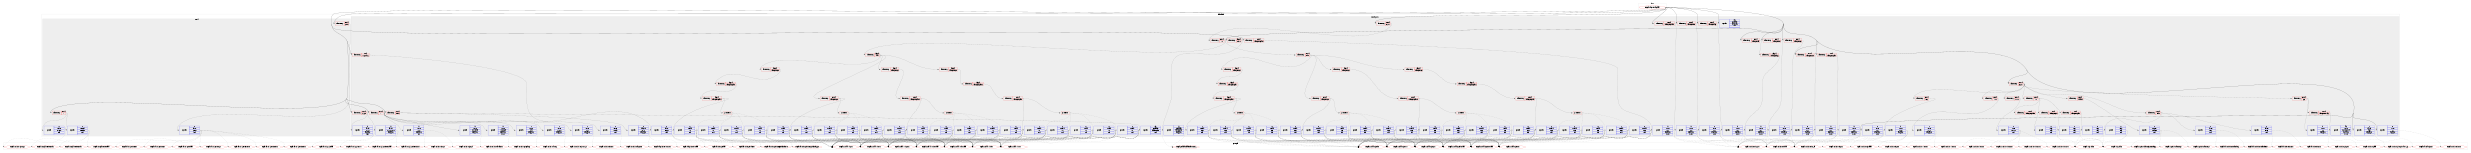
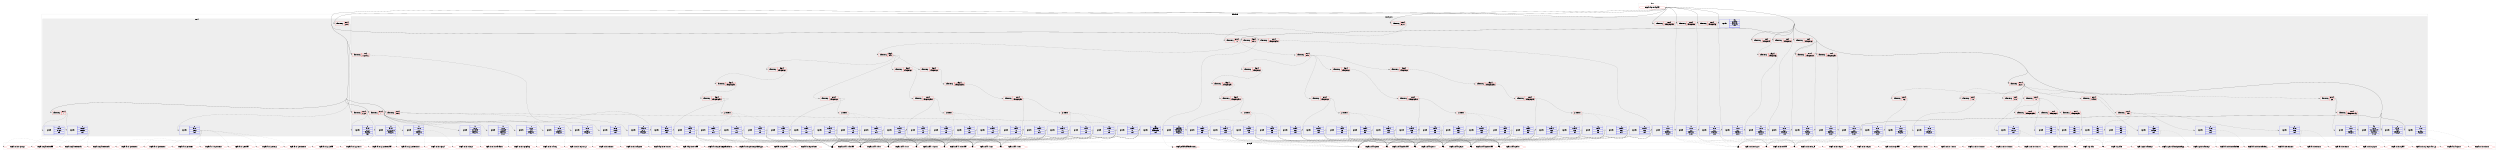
(157, 147) -> (214, 147)
none -> (2342, 147)
(2426, 147) -> (2454, 147)
